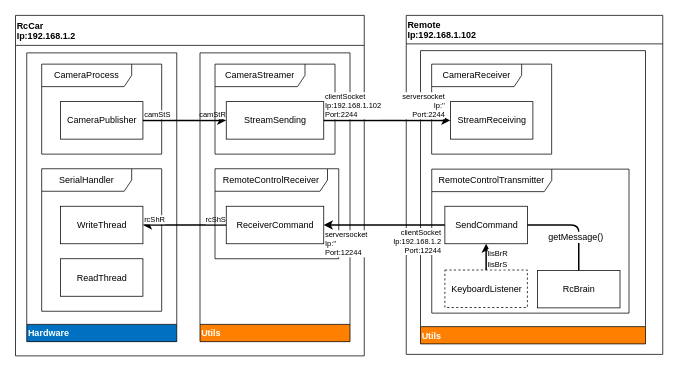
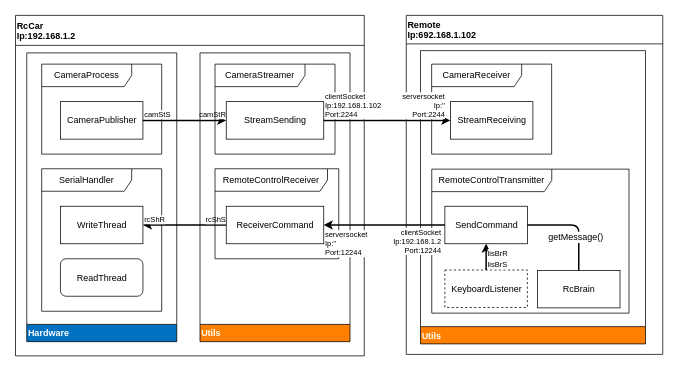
(422, 25) -> (422, 25)
(102, 278) -> (102, 278)
